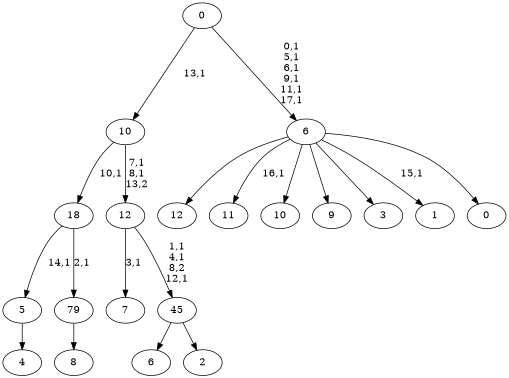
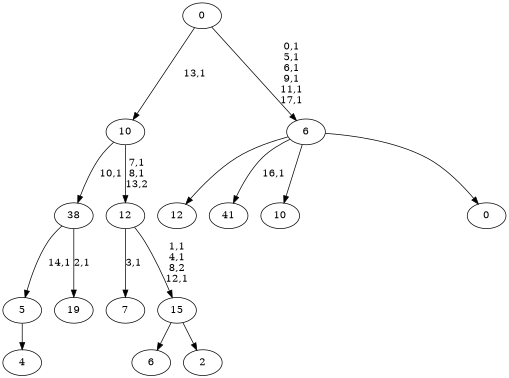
(74, 216) -> (74, 216)
(229, 216) -> (229, 216)
(332, 216) -> none
(383, 216) -> none
(435, 216) -> none
(74, 310) -> (74, 310)
(177, 310) -> (177, 310)
(74, 363) -> none
